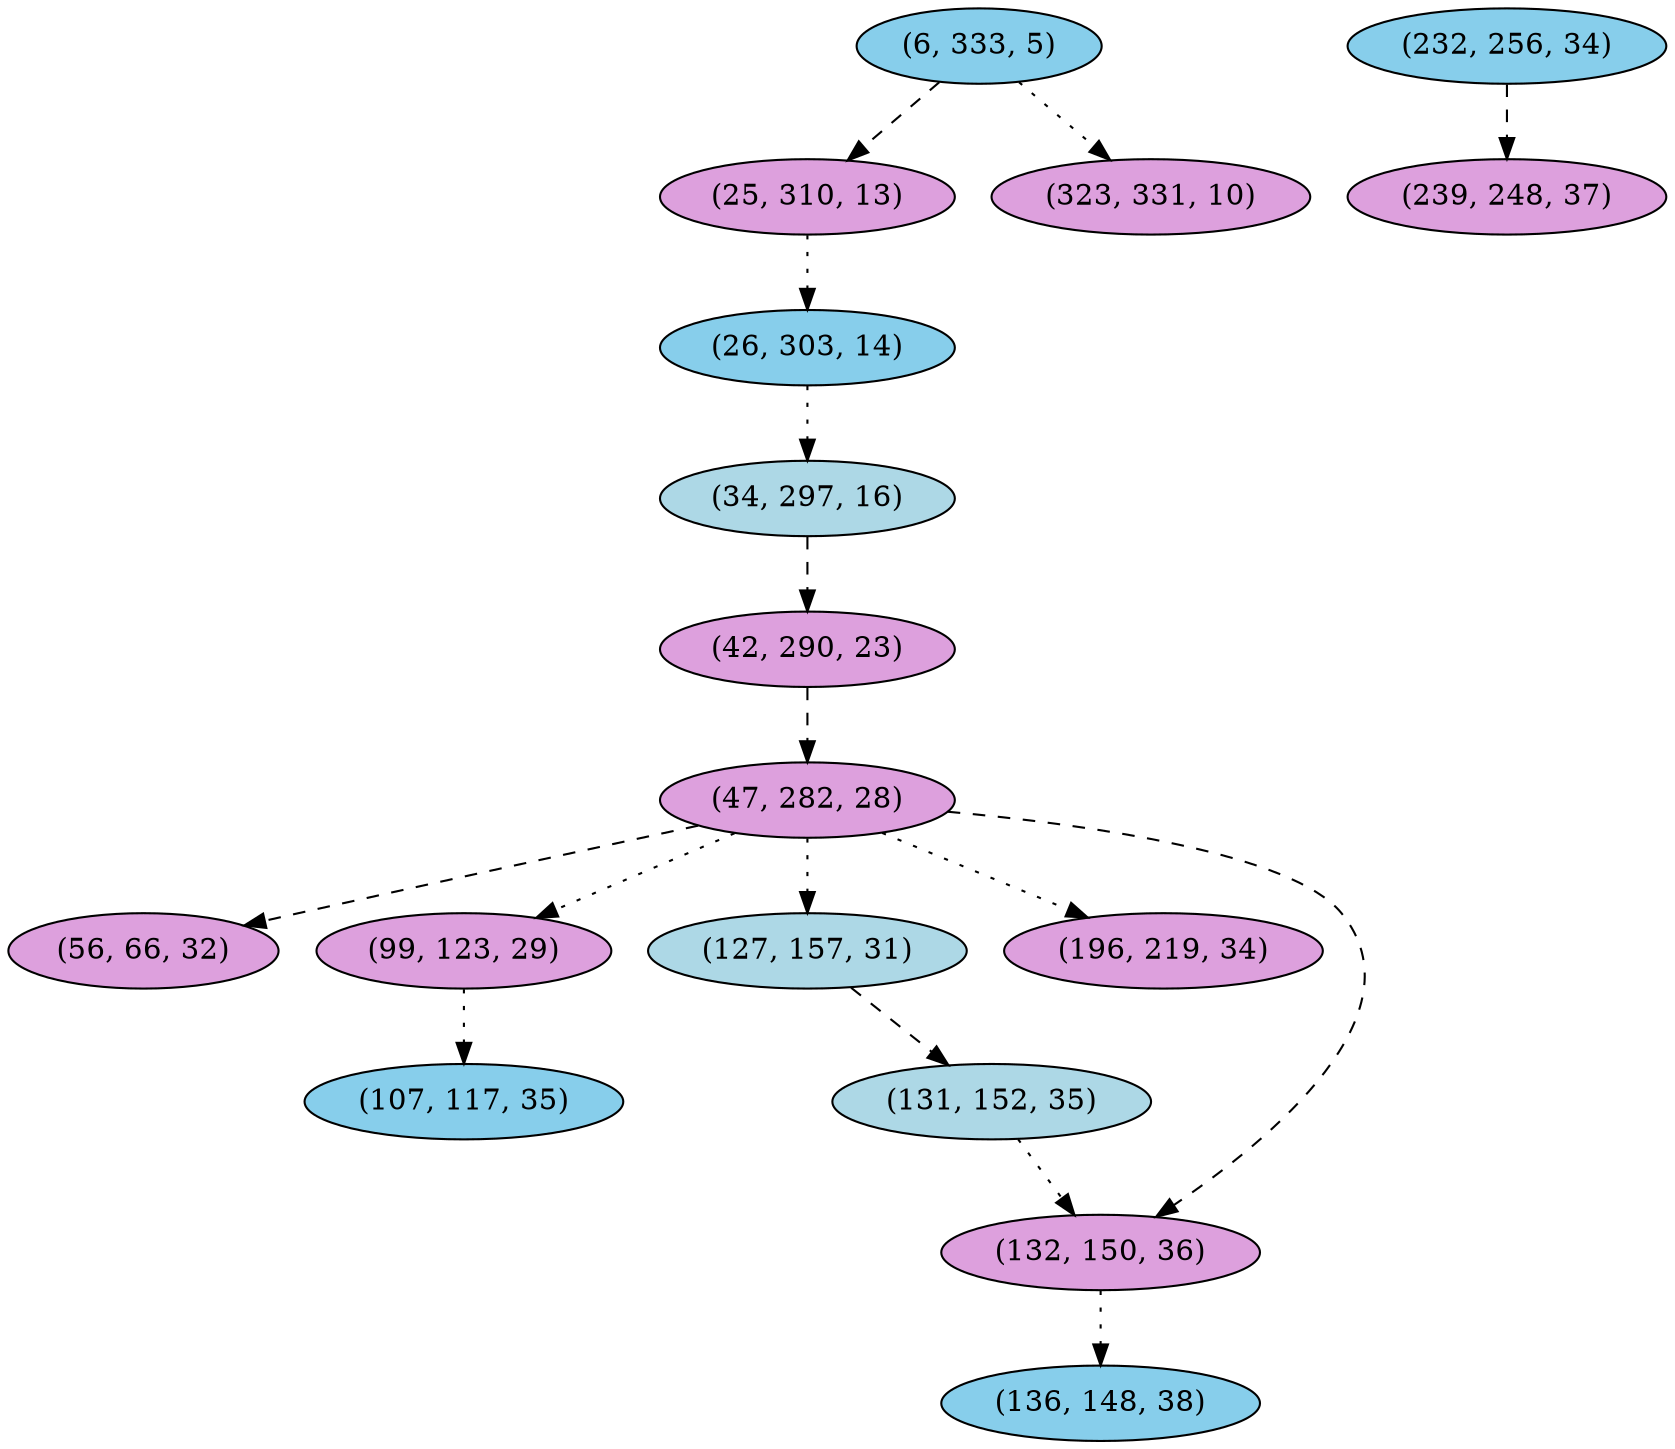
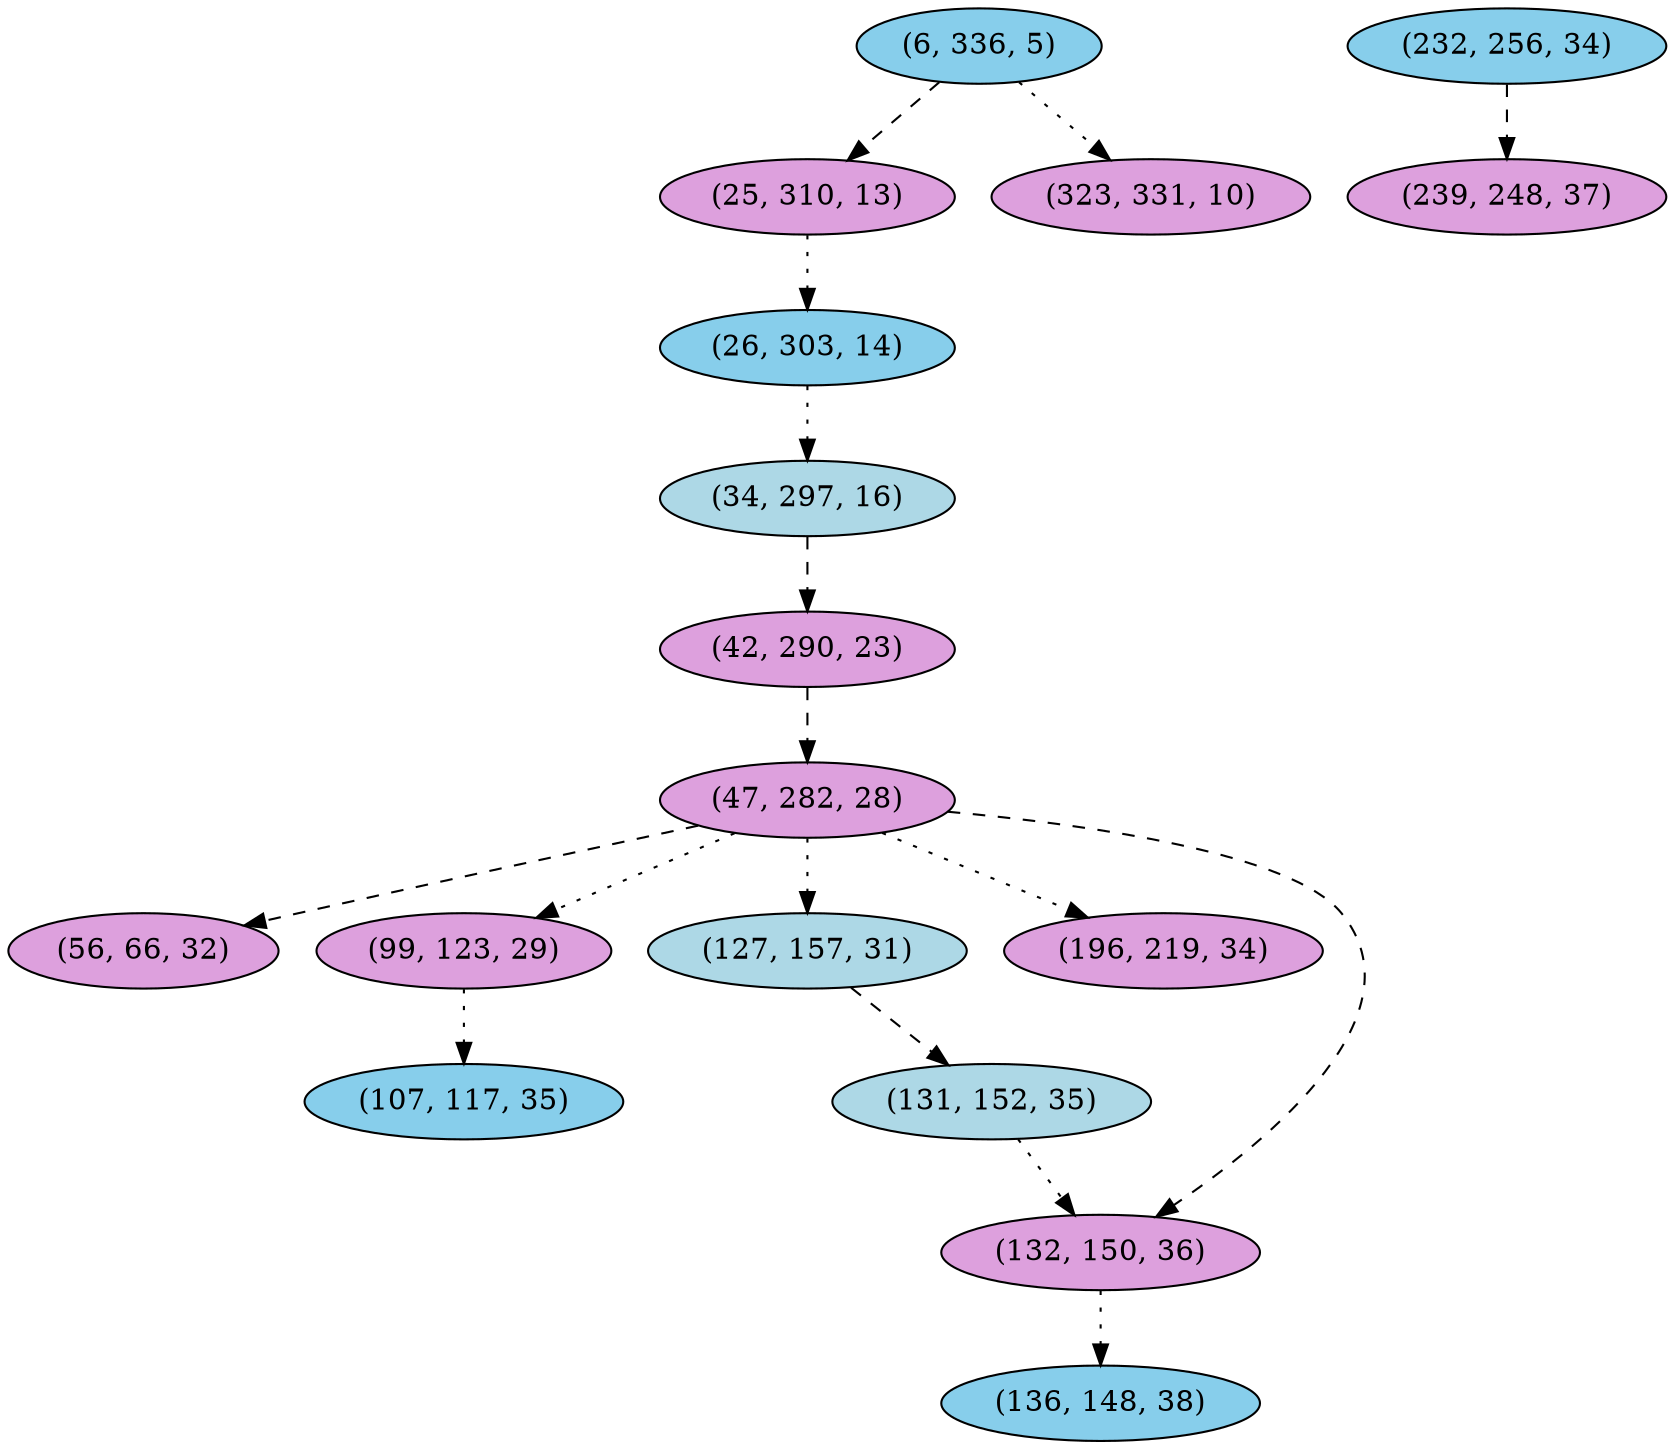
(979, 46) -> (979, 46)
